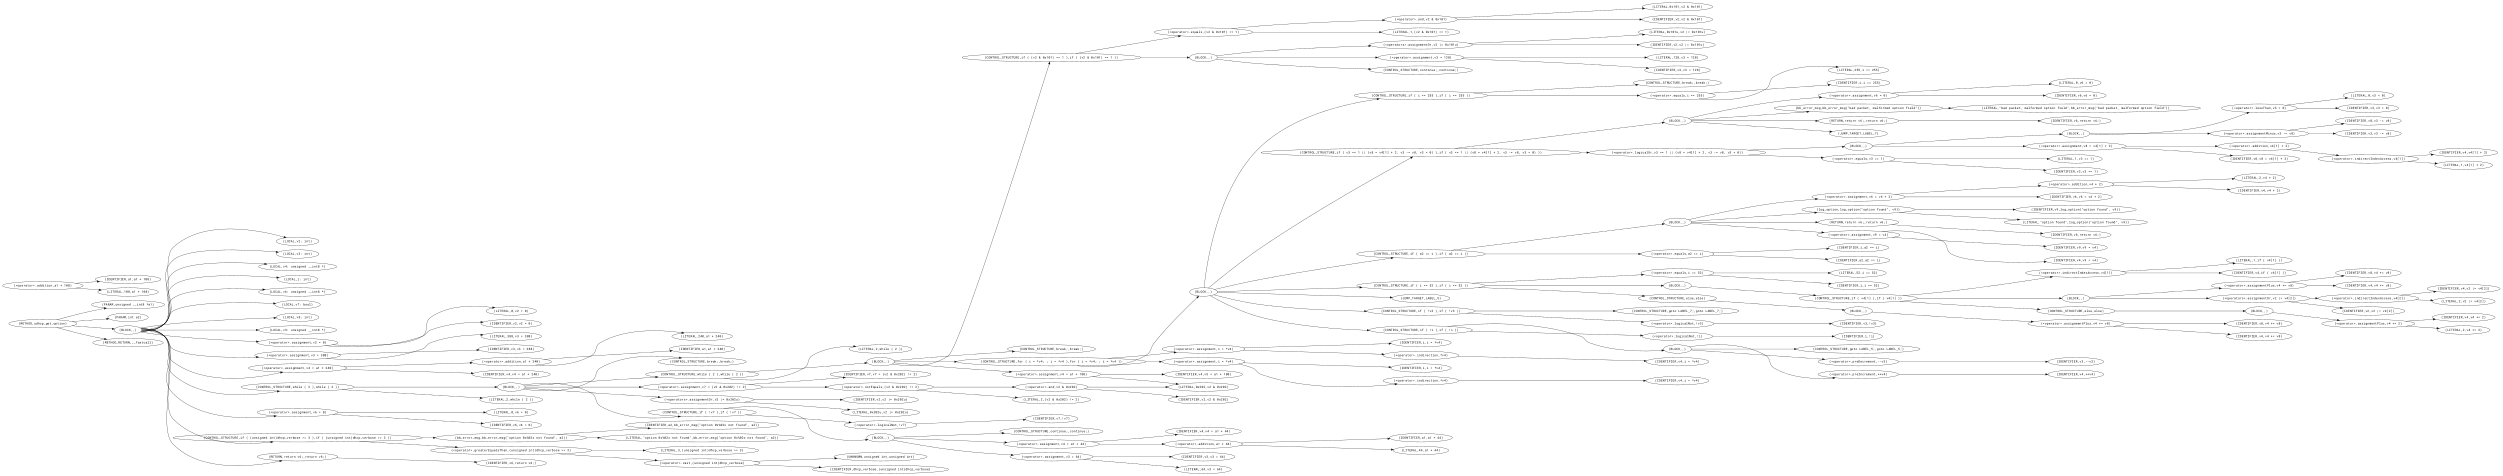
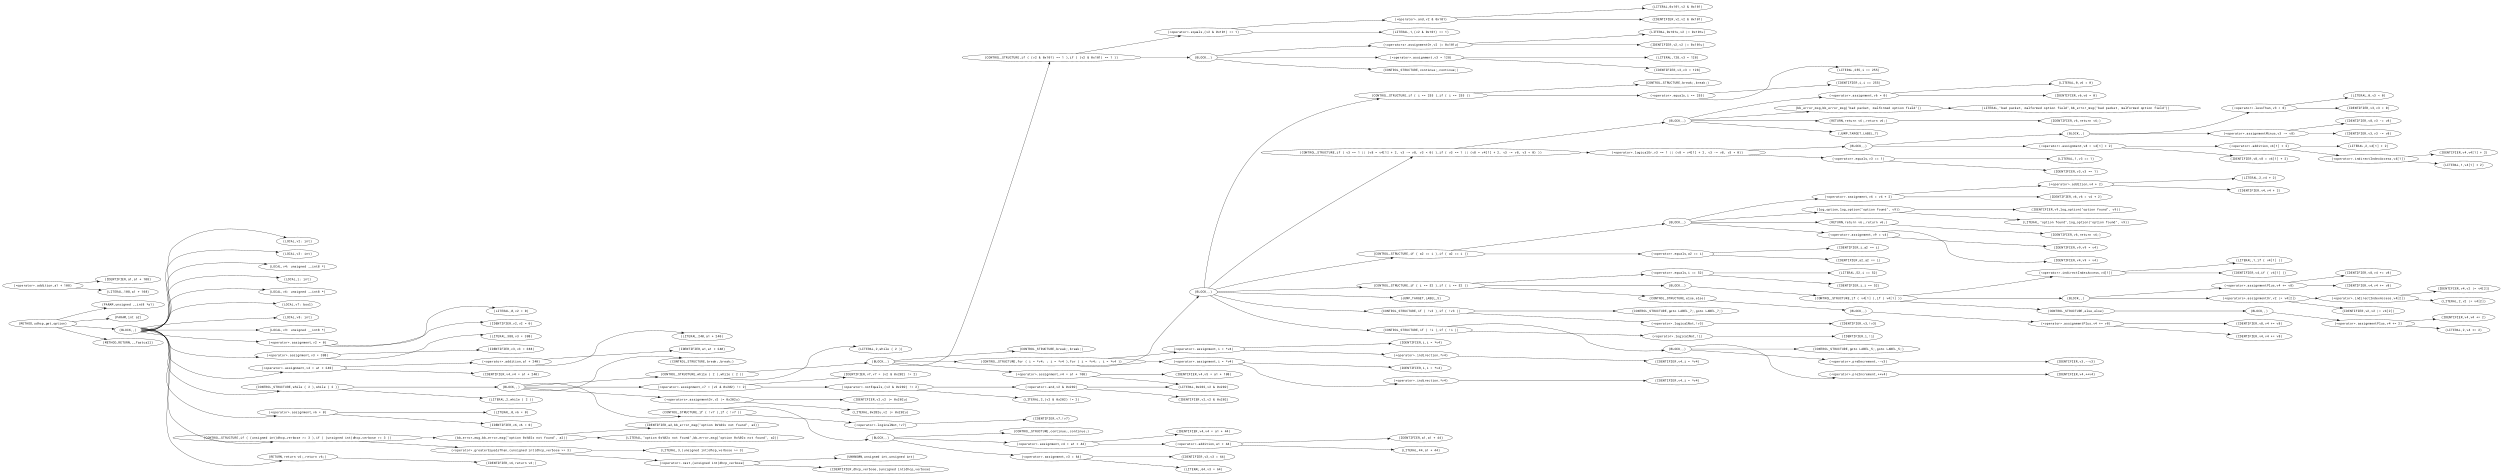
none -> (2368, 146)
